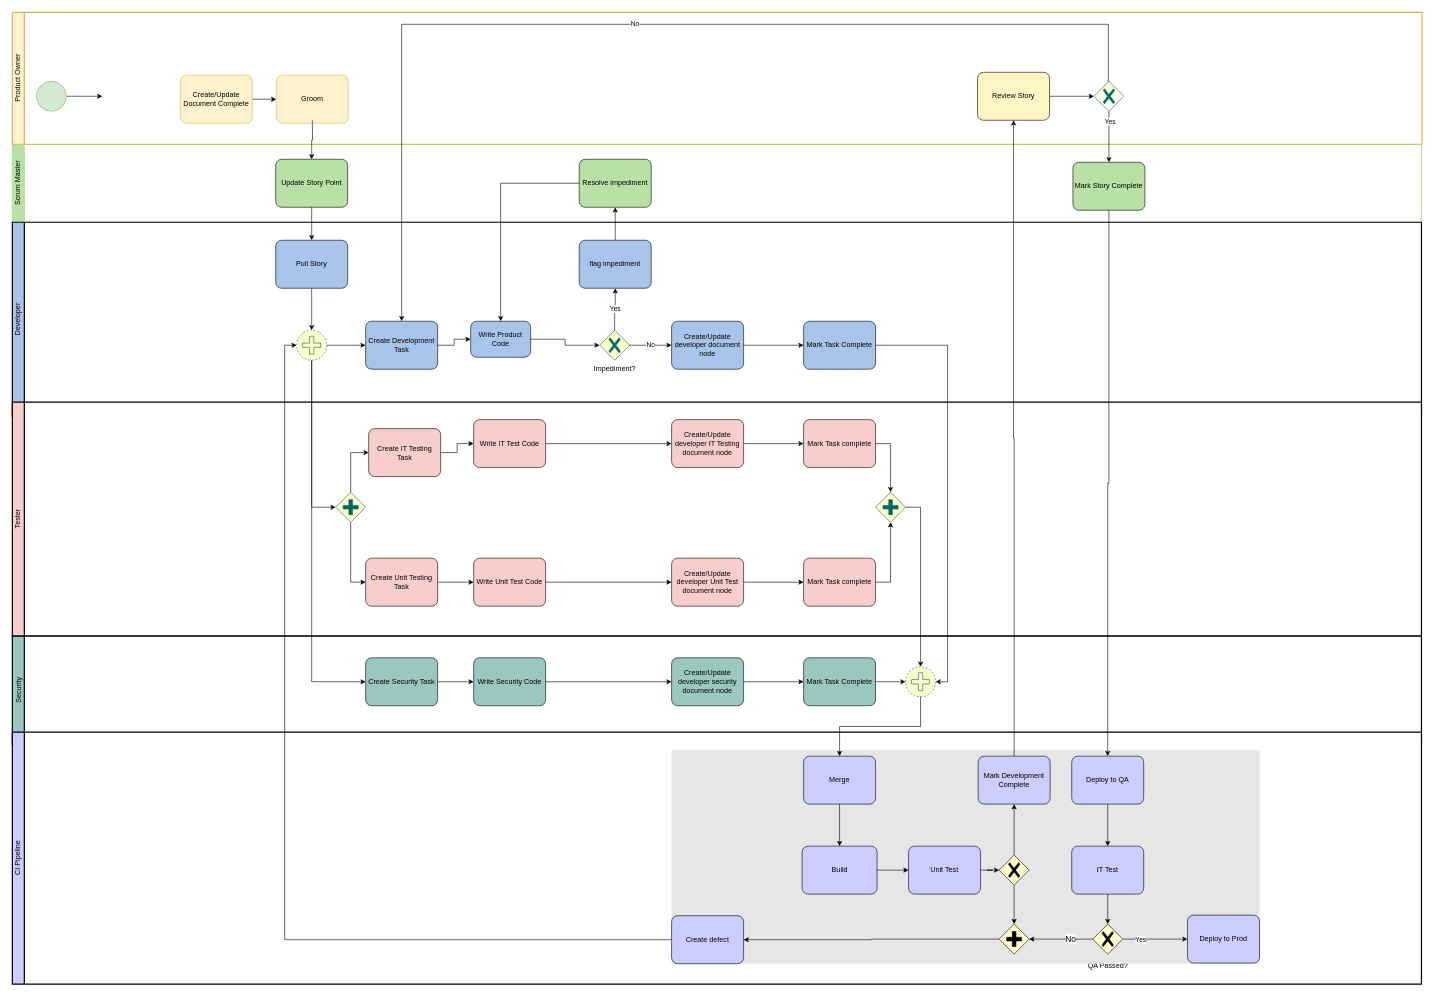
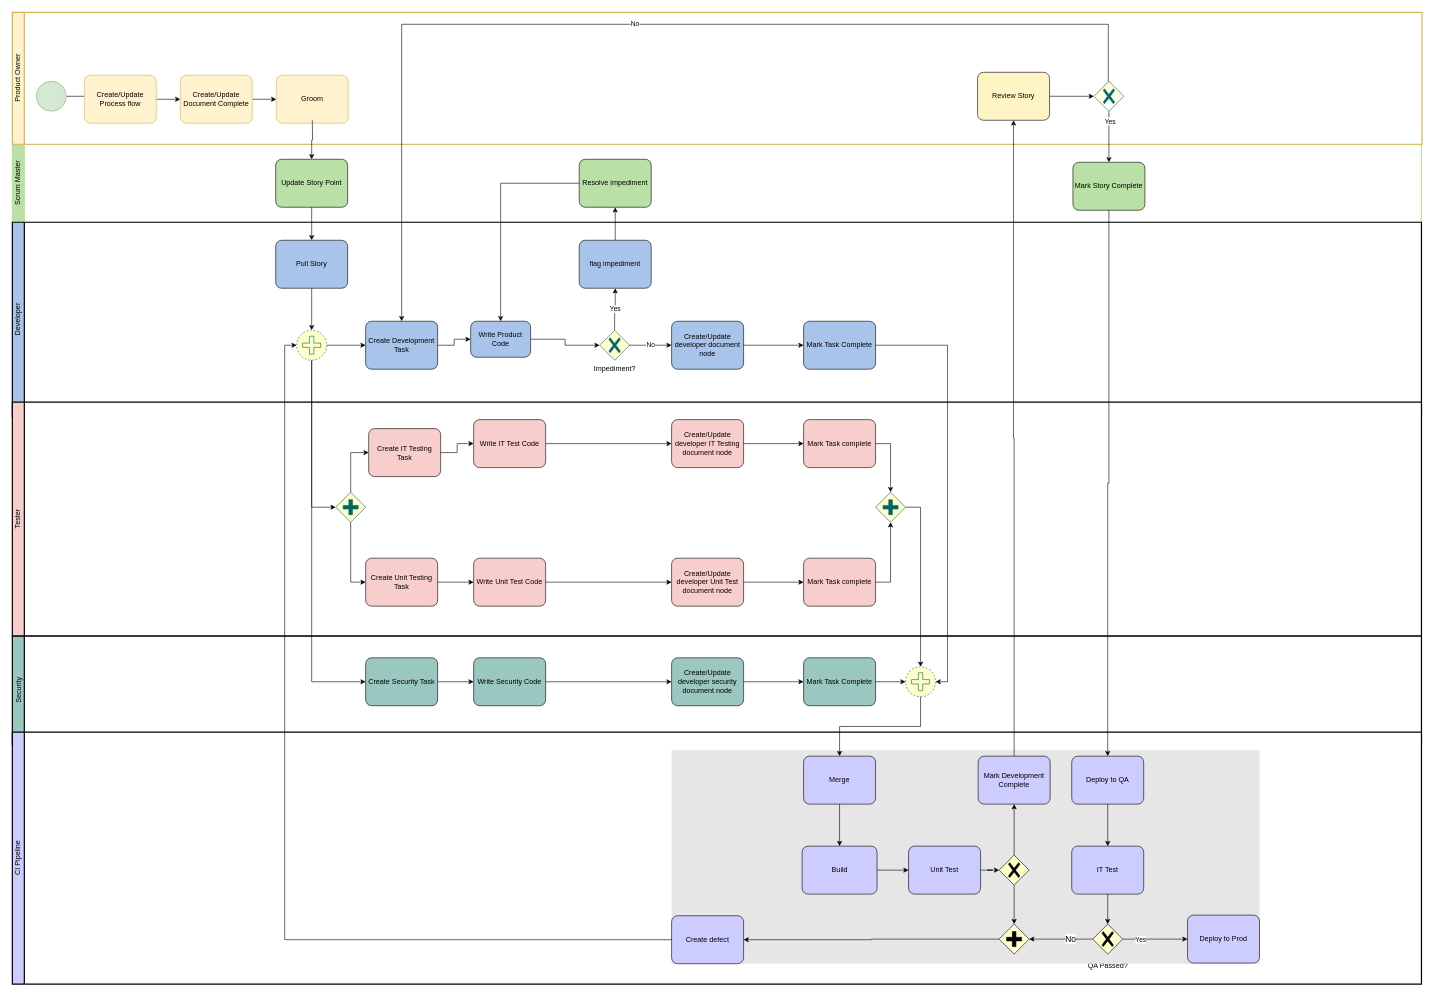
none -> (120, 99)
none -> (174, 99)
